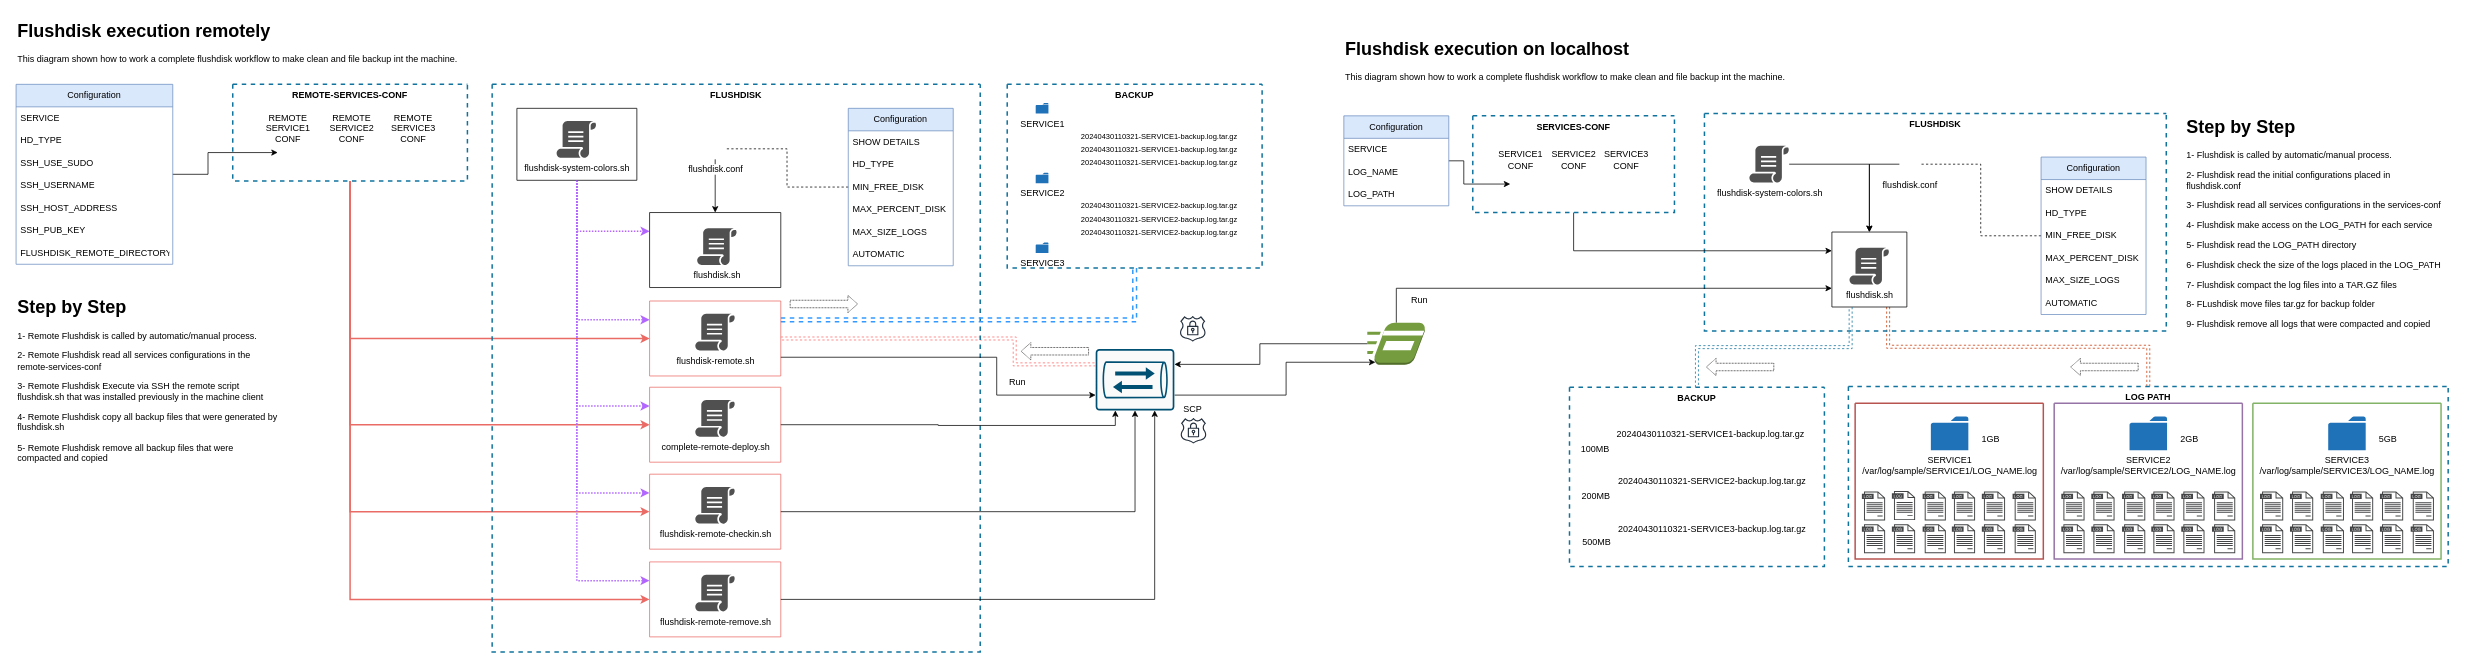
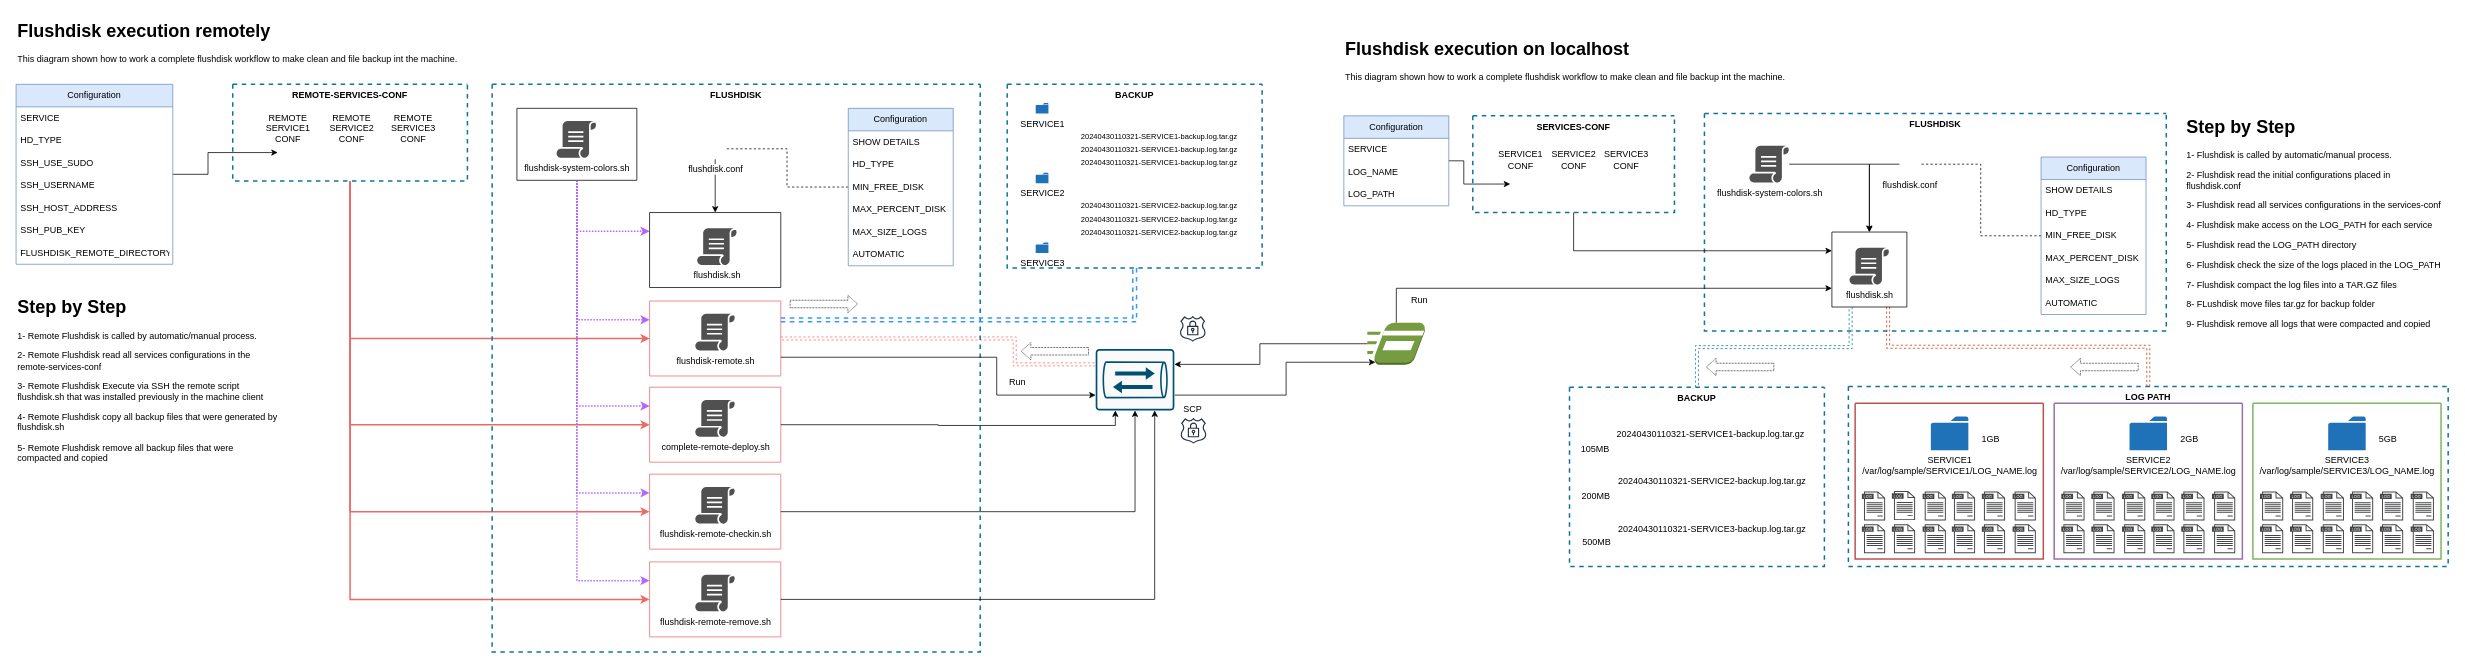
(1595, 450) -> (1595, 450)
